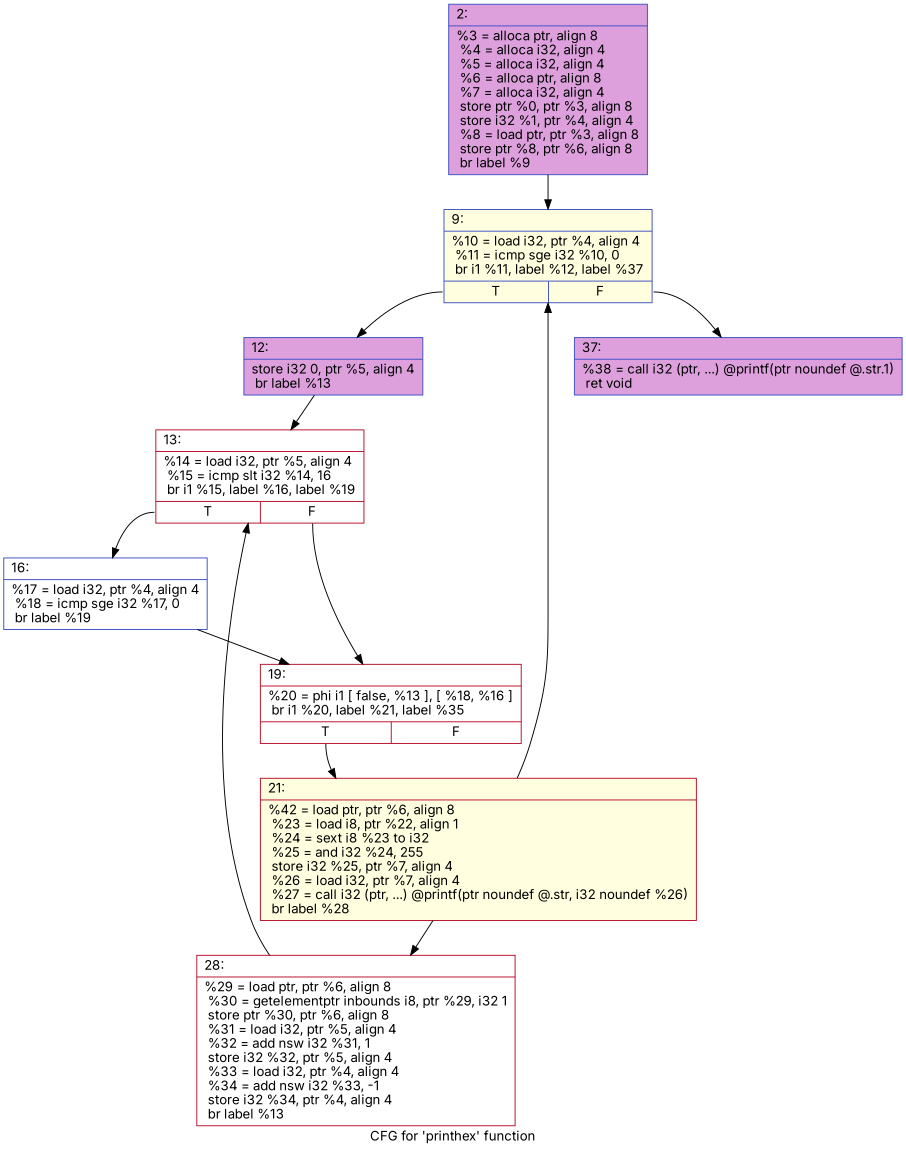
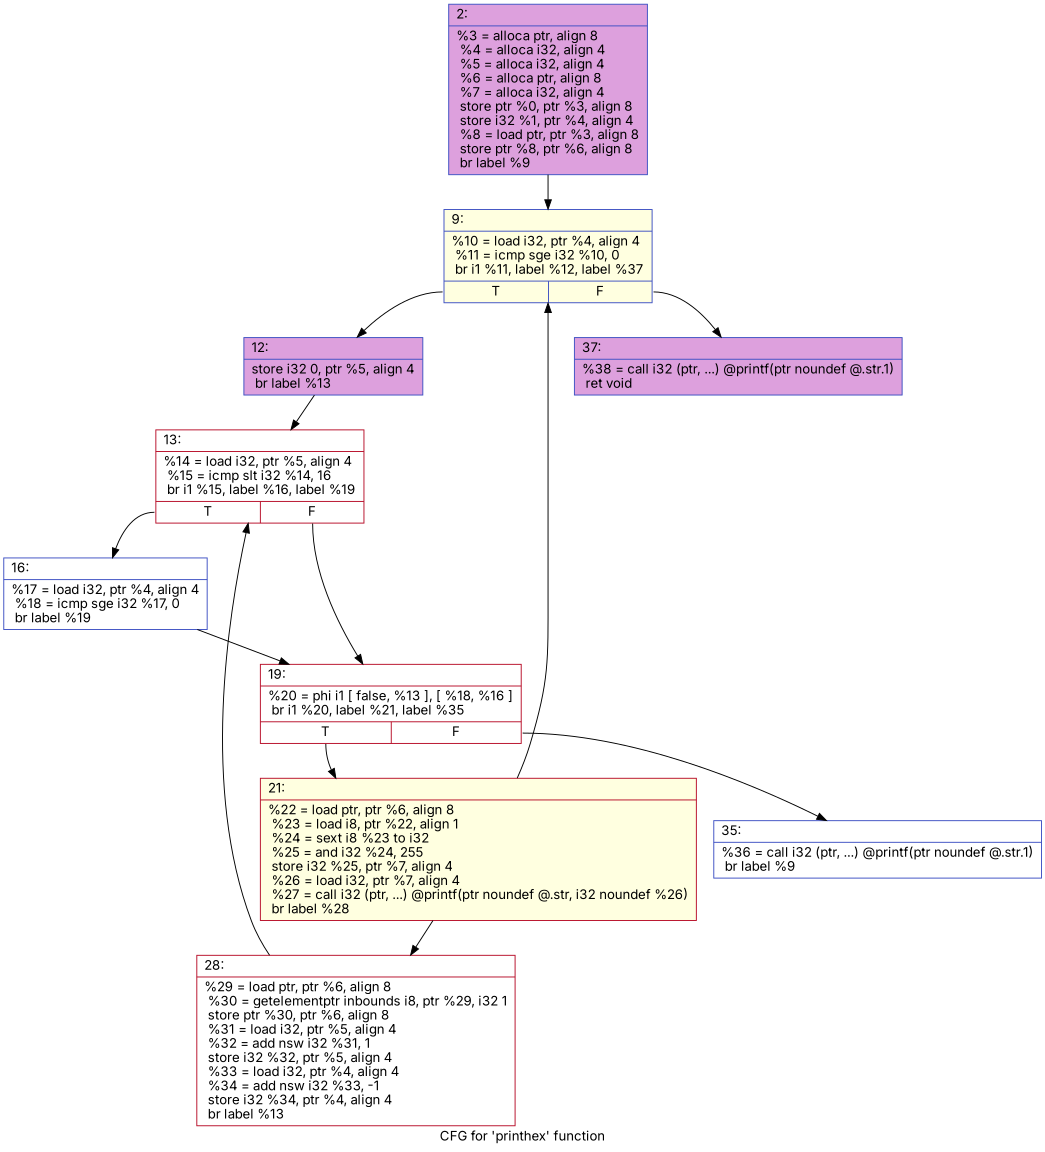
(362, 810) -> (362, 810)
none -> (878, 849)
